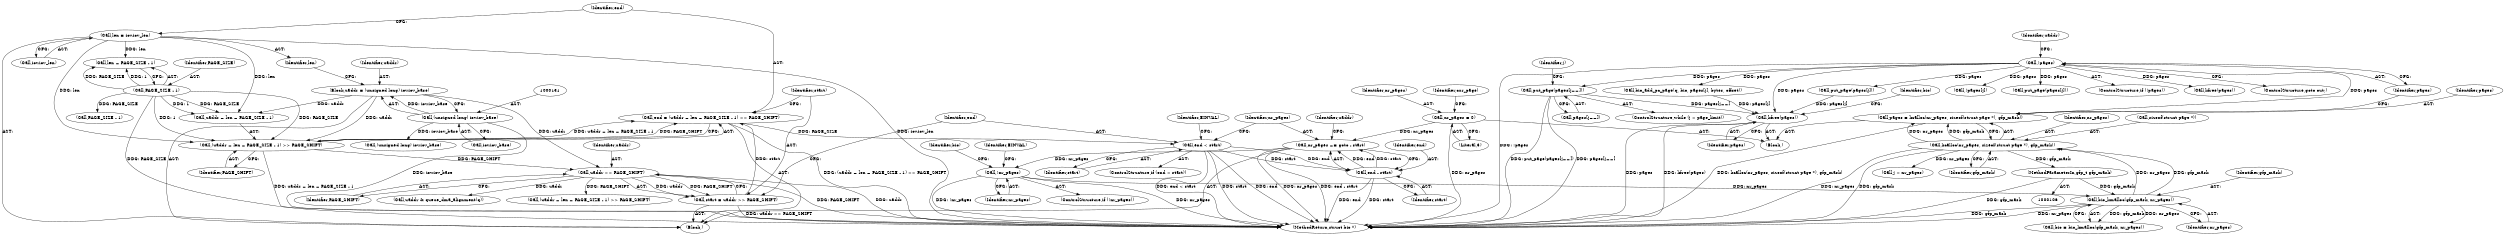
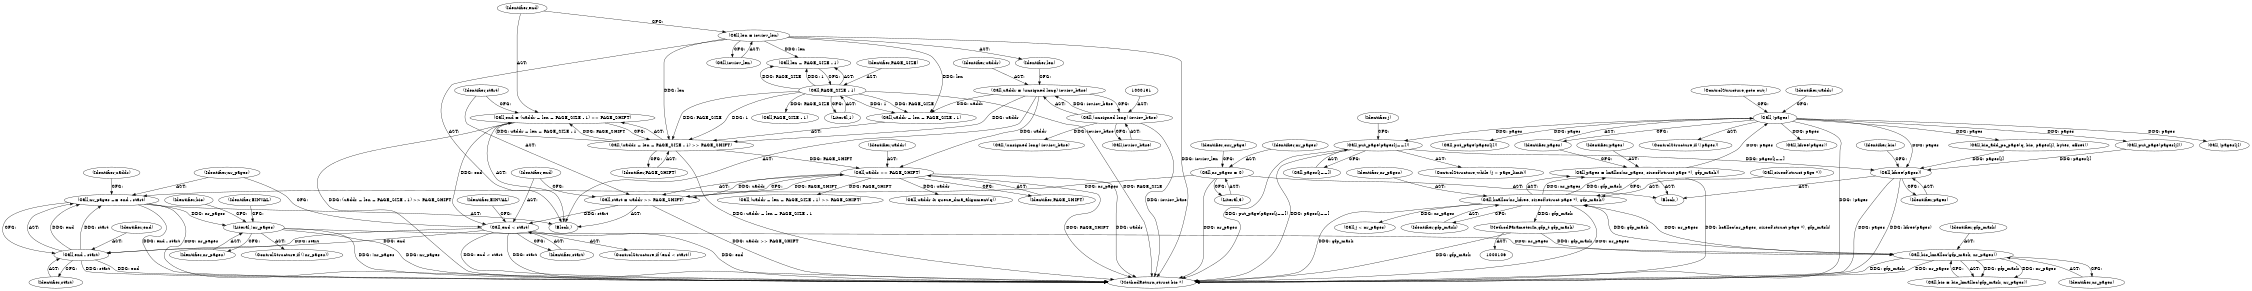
(2162, 74) -> (1754, 103)
(380, 90) -> (1040, 90)
none -> (842, 118)
(818, 132) -> (472, 173)
(1331, 145) -> (112, 200)
(1993, 145) -> (1543, 200)
(756, 158) -> (575, 214)
(1003, 173) -> (254, 228)
